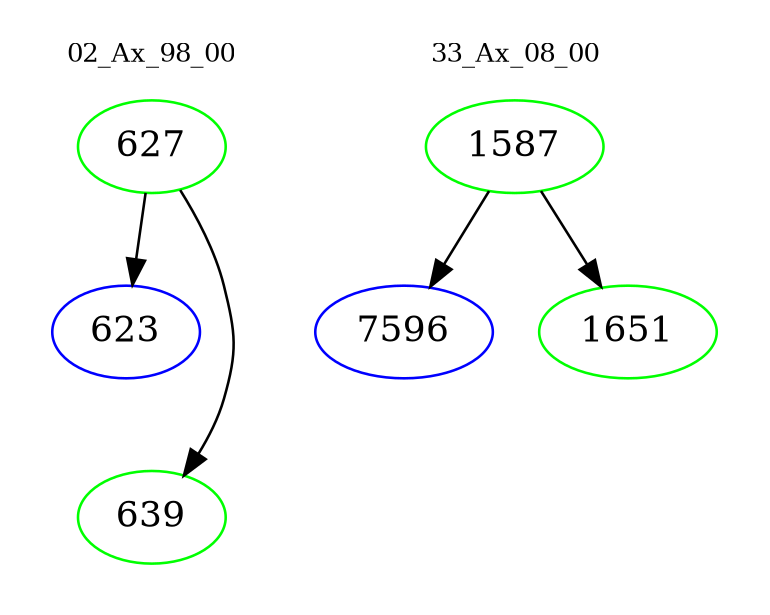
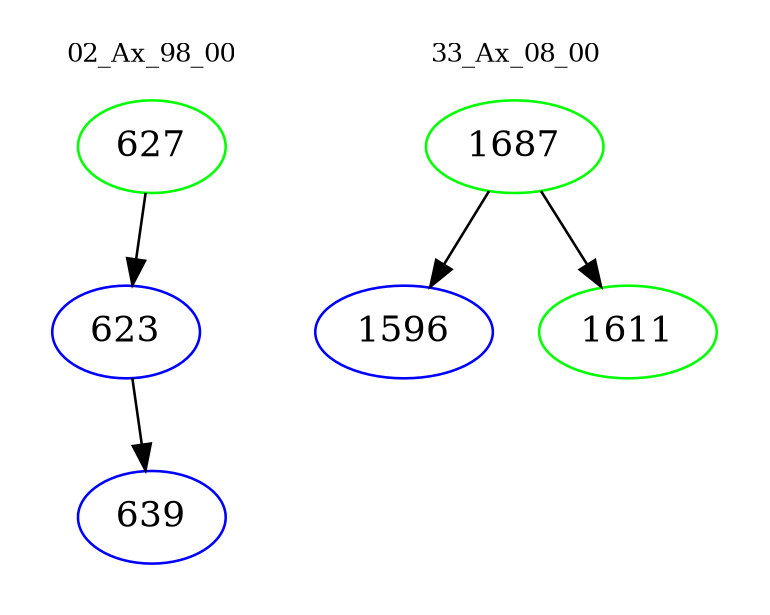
(515, 147) -> (515, 147)
(231, 320) -> (137, 411)
(404, 332) -> (404, 332)
(628, 332) -> (628, 332)
(152, 517) -> (152, 517)
